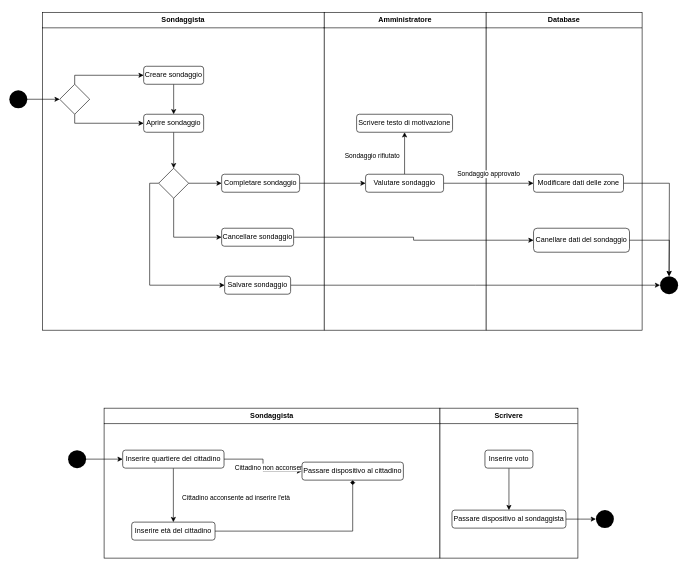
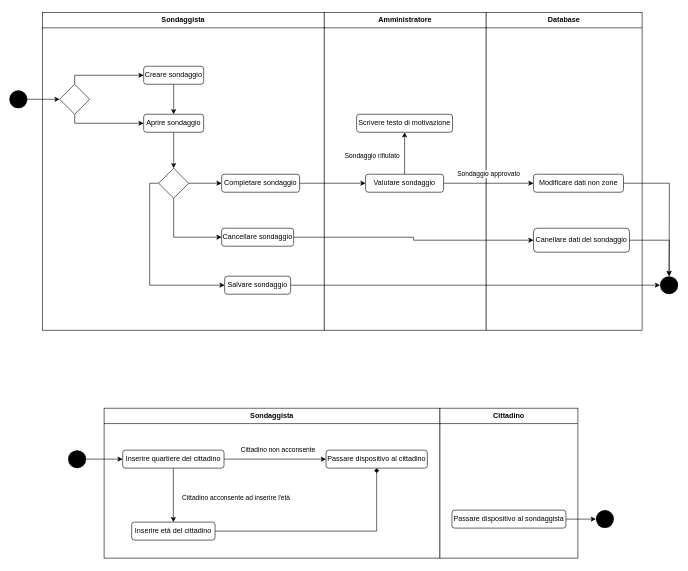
(579, 183) -> (579, 183)
(455, 408) -> (456, 408)
(509, 459) -> none
(353, 471) -> (377, 459)
(509, 504) -> none
